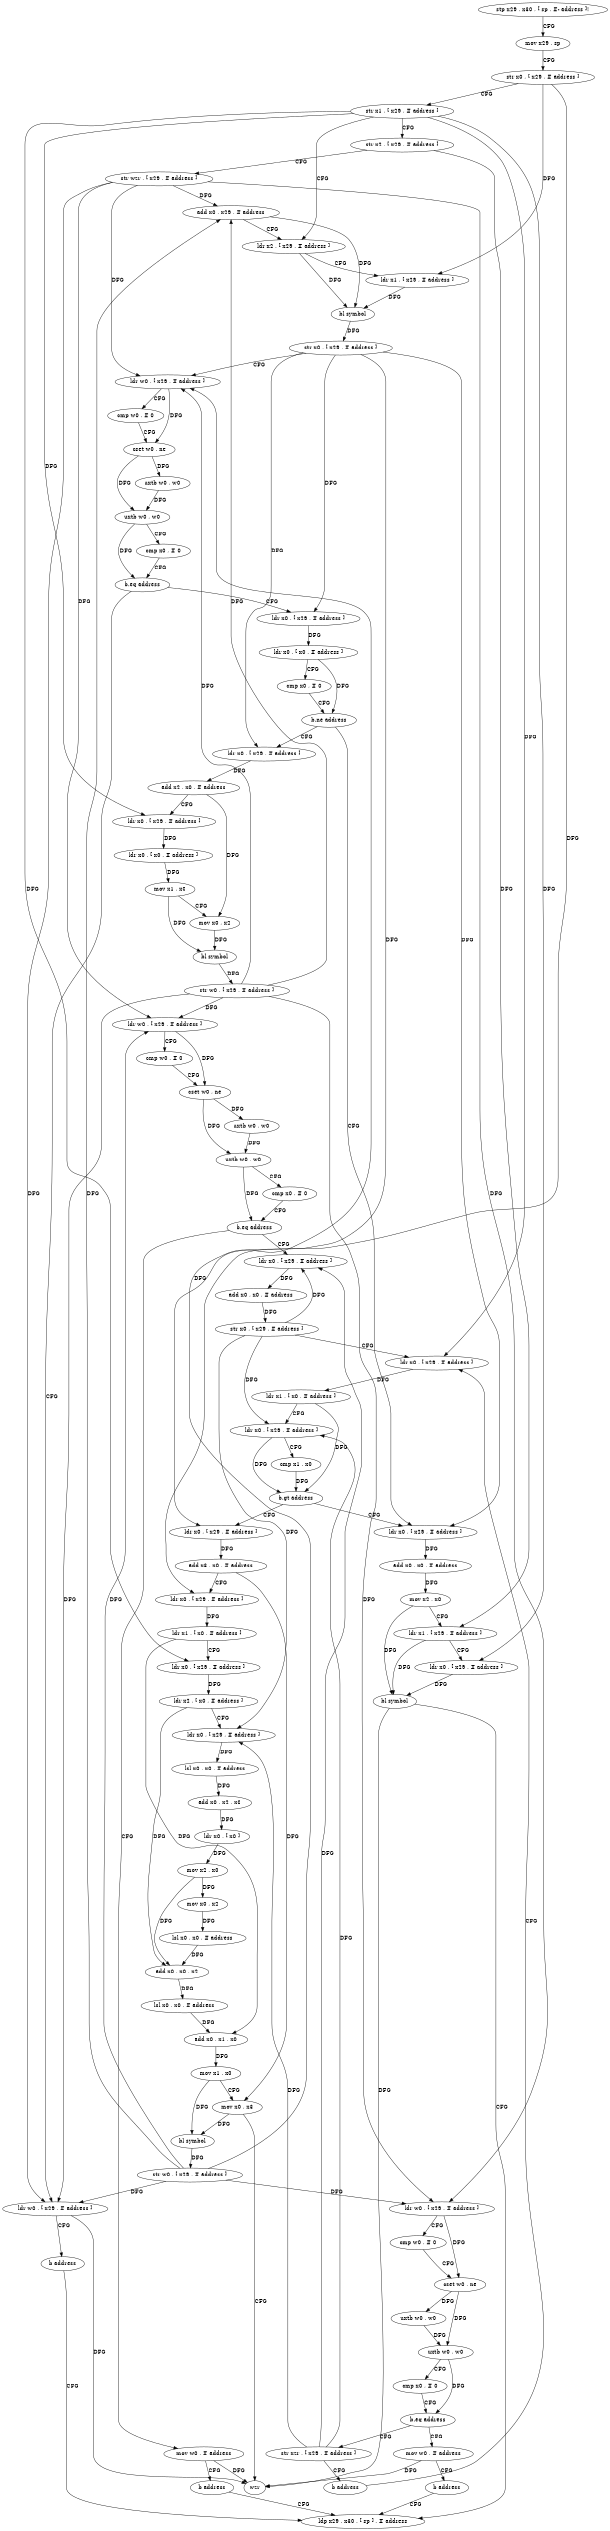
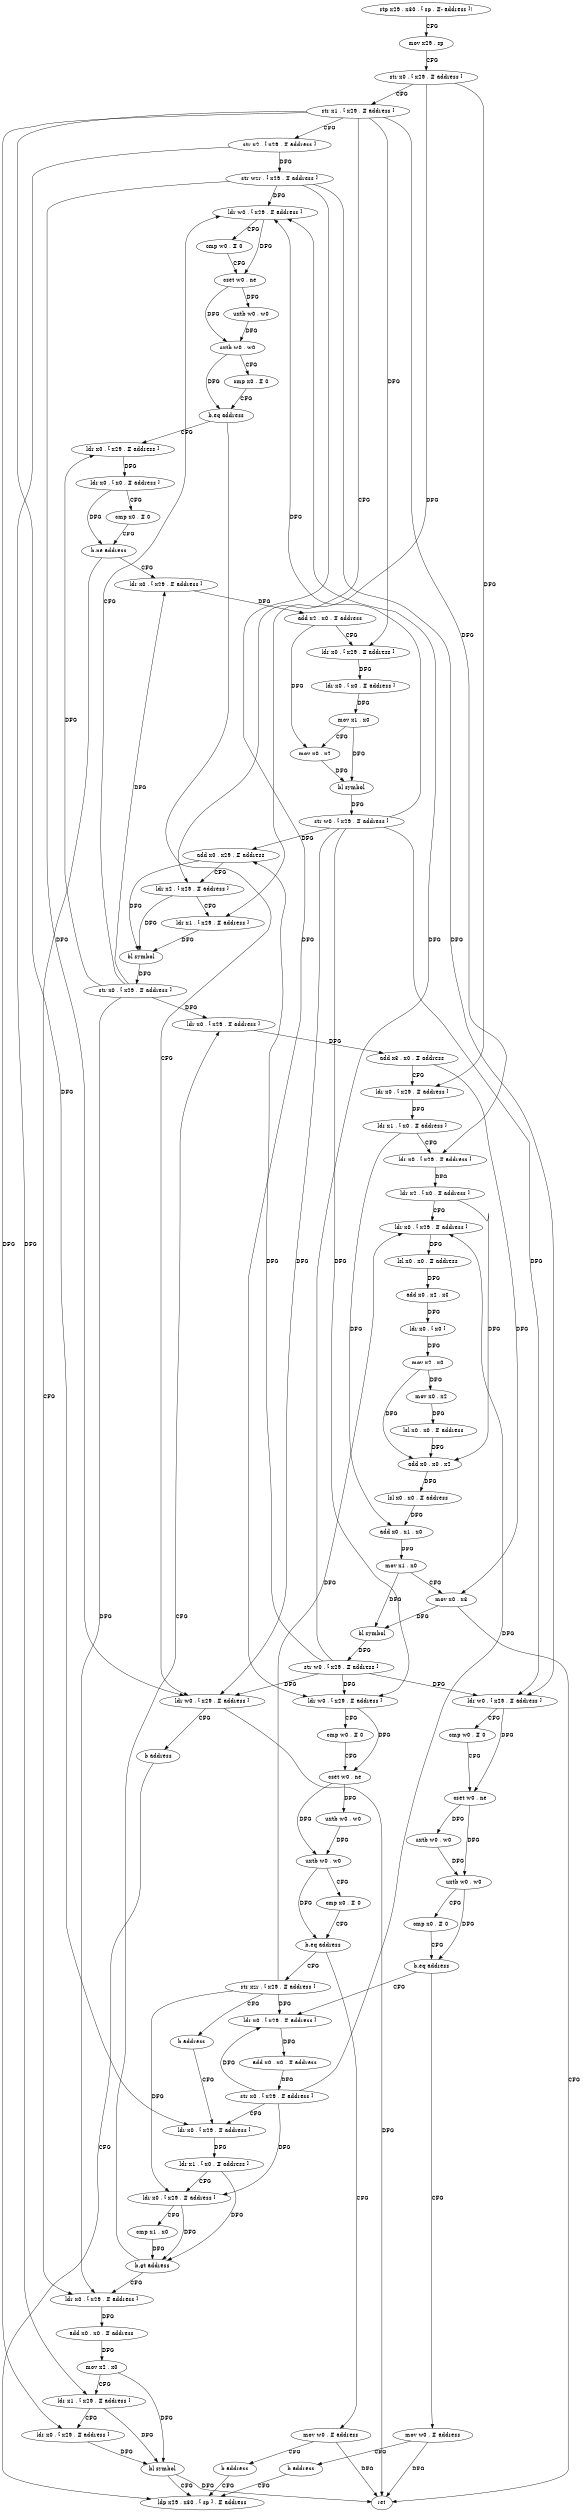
(301, 162) -> (286, 162)
(193, 195) -> none
(255, 2488) -> (382, 2503)
